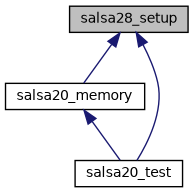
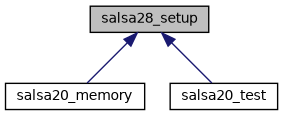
(106, 141) -> none
